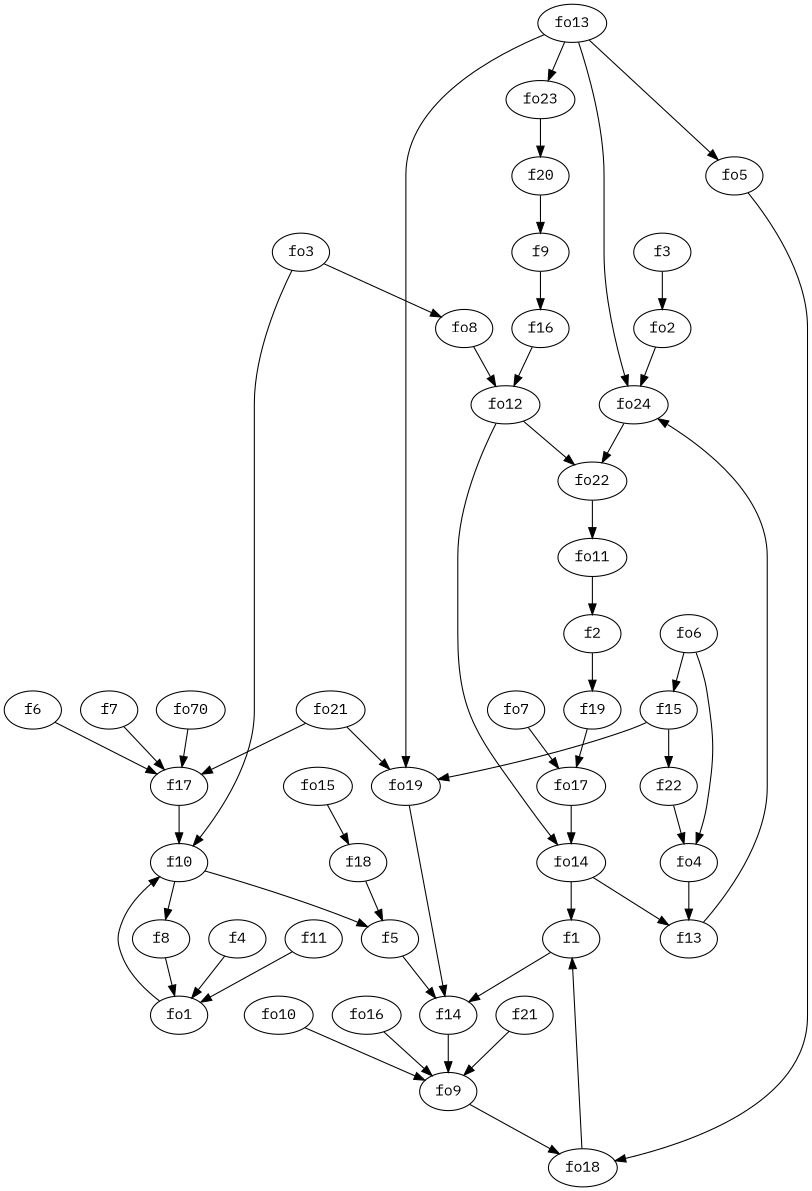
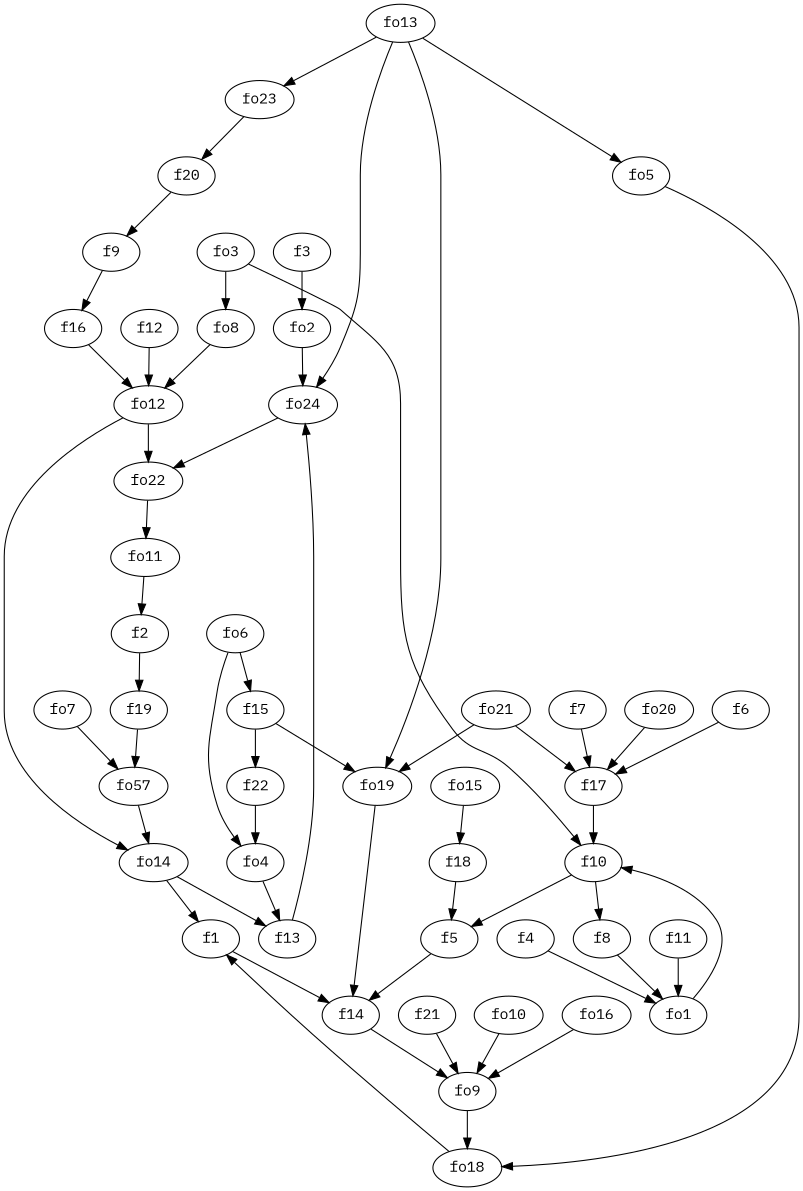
none -> (149, 329)
(191, 710) -> (659, 710)
(571, 786) -> (134, 786)
